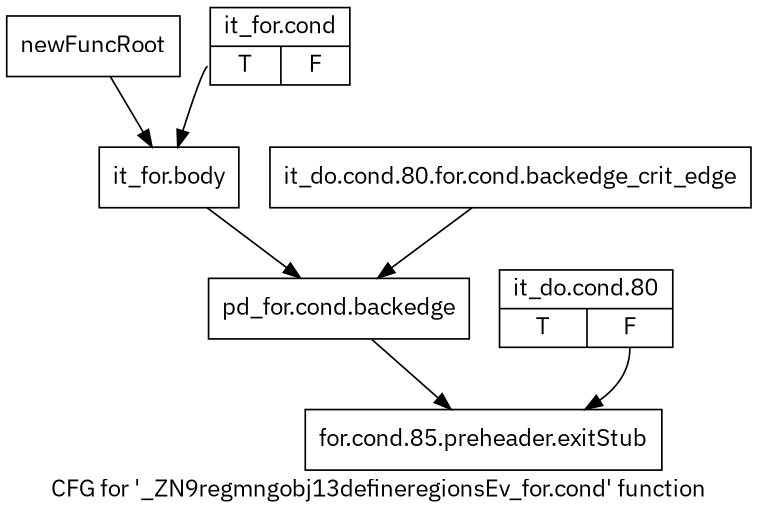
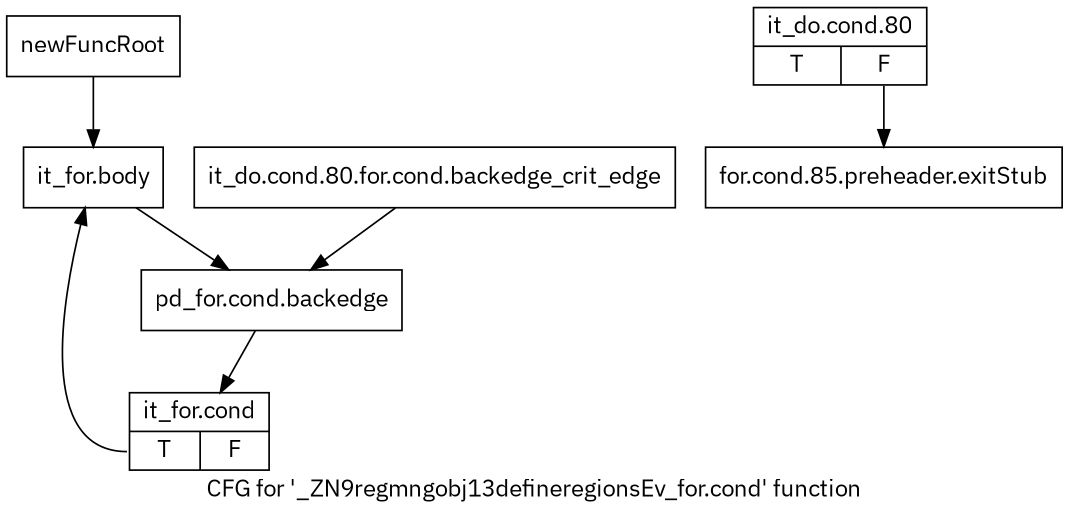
(405, 369) -> (242, 354)
